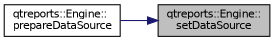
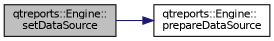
(134, 21) -> (129, 21)
